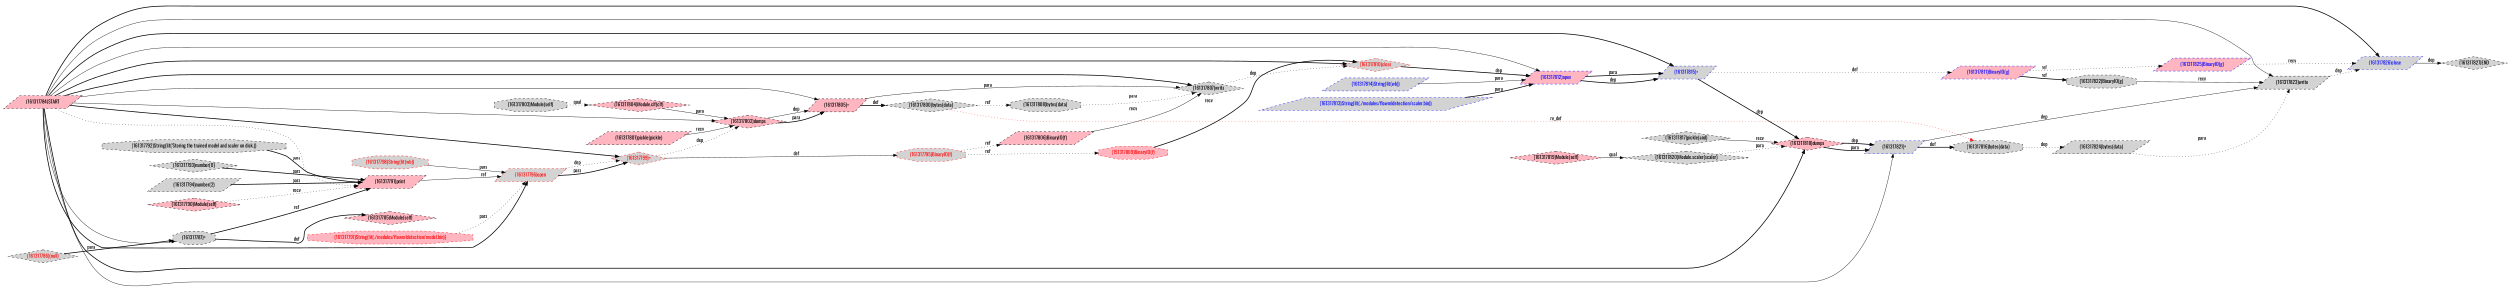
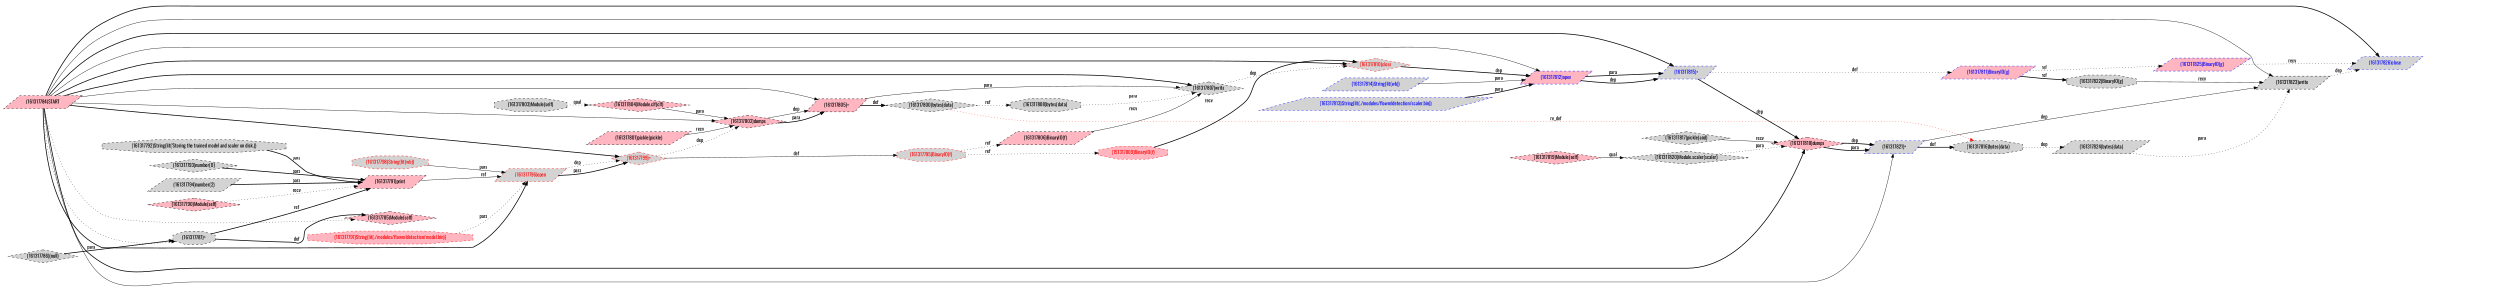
(2474, 63) -> none
(217, 125) -> (164, 222)
(73, 211) -> (73, 211)
(43, 256) -> (43, 256)
